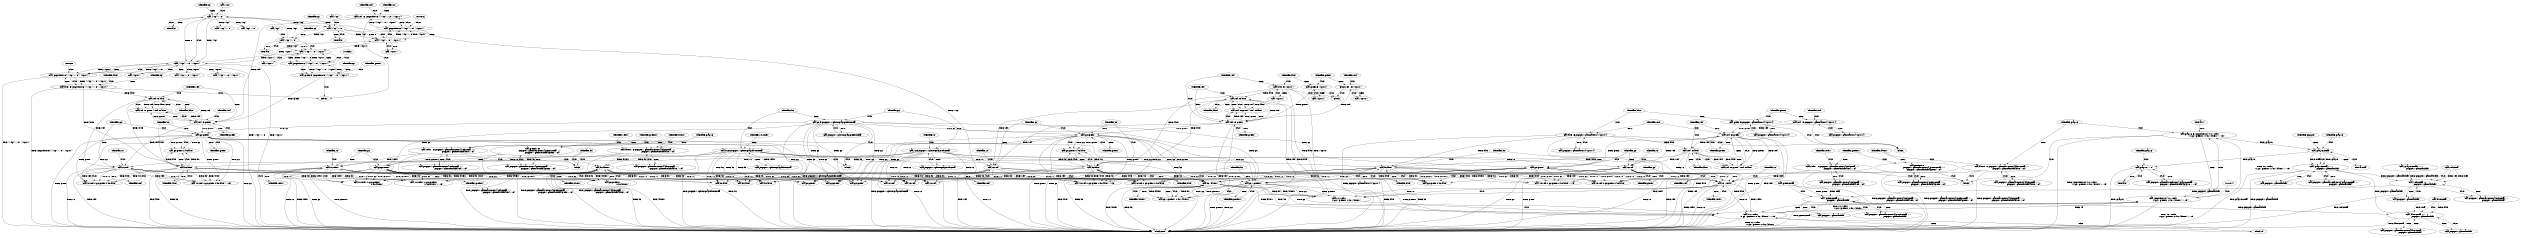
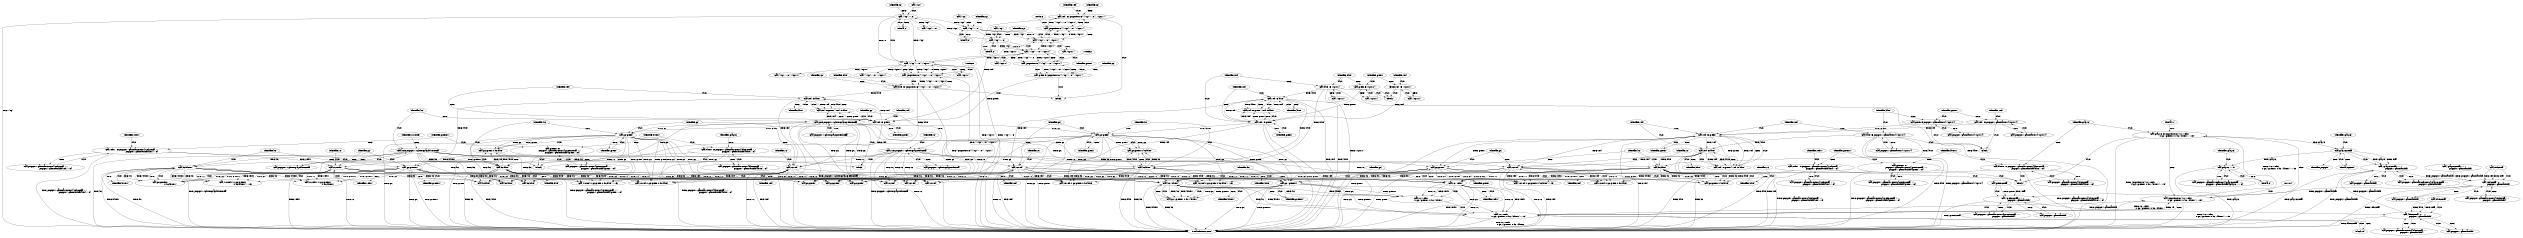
(248, 28) -> none
(2313, 142) -> (2332, 159)
(770, 159) -> (380, 159)
(2360, 168) -> (2347, 168)
(1160, 232) -> (1202, 232)
